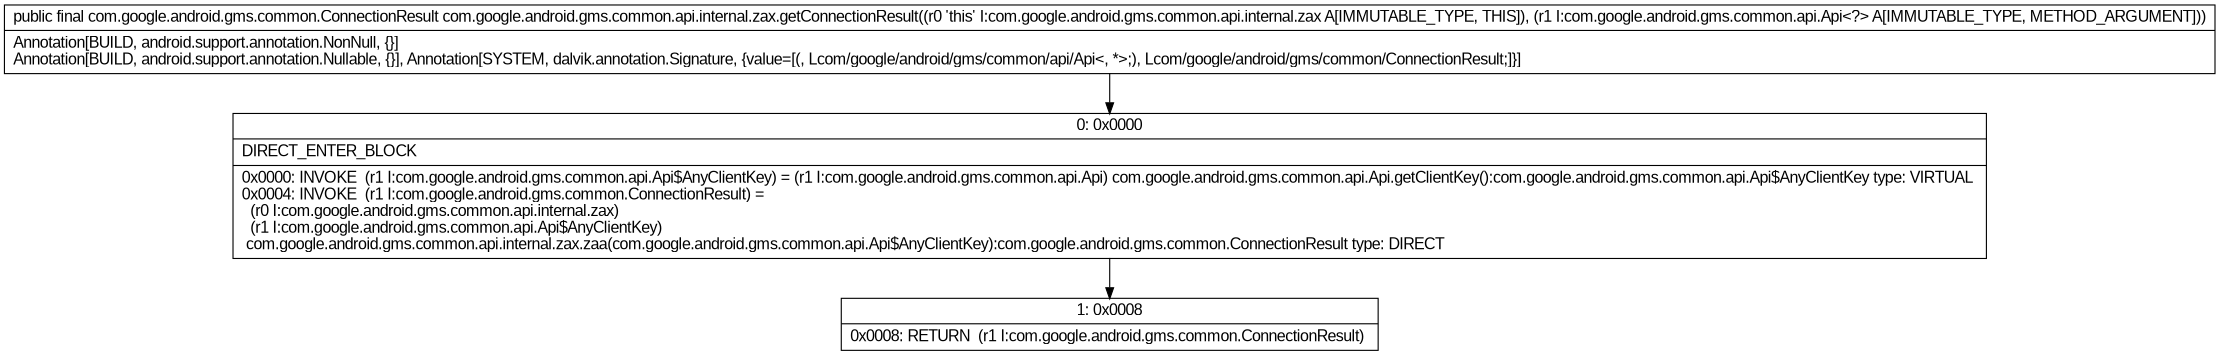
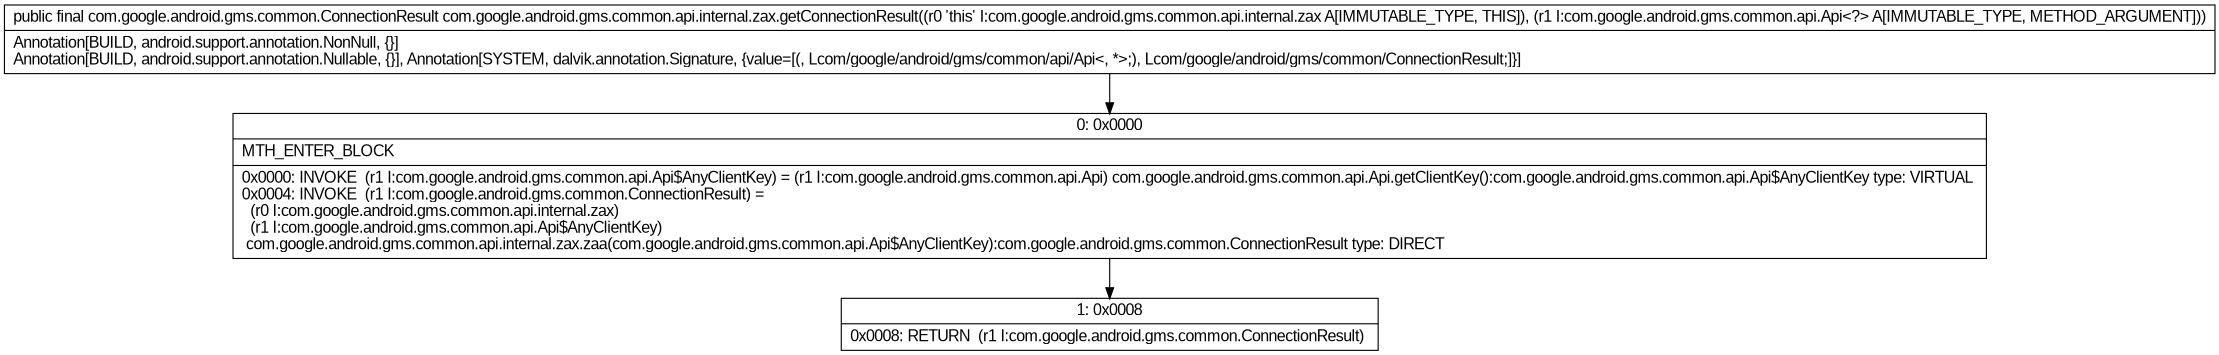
(329, 152) -> (318, 152)
